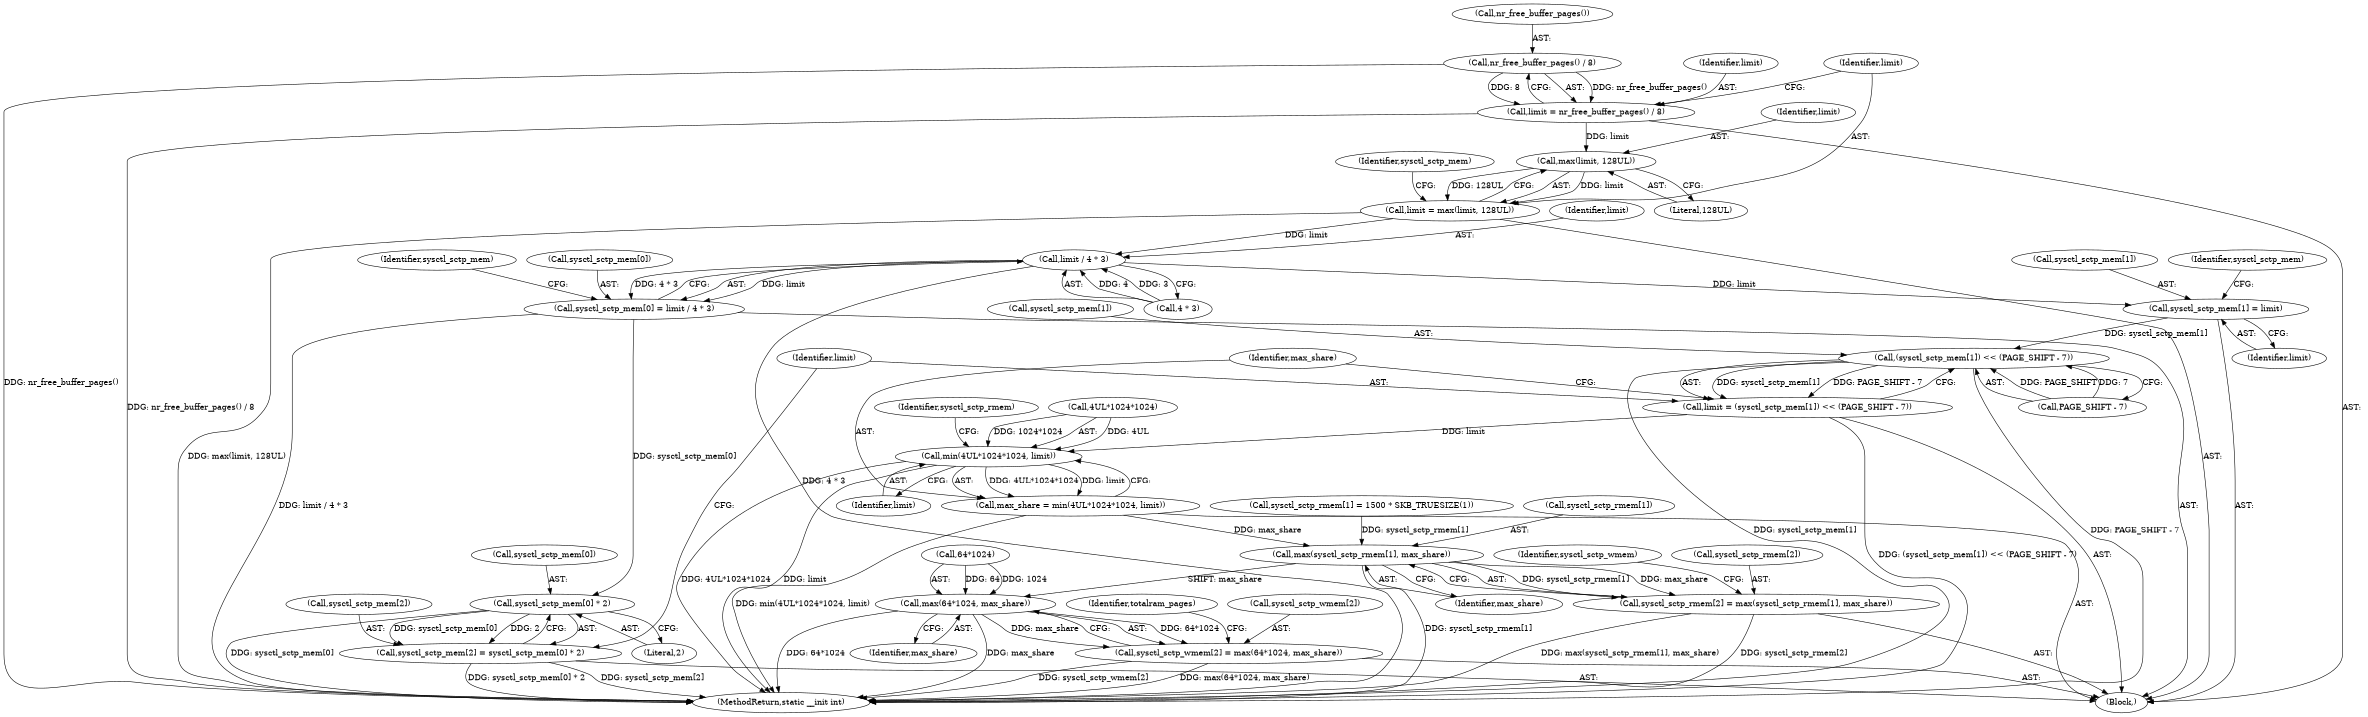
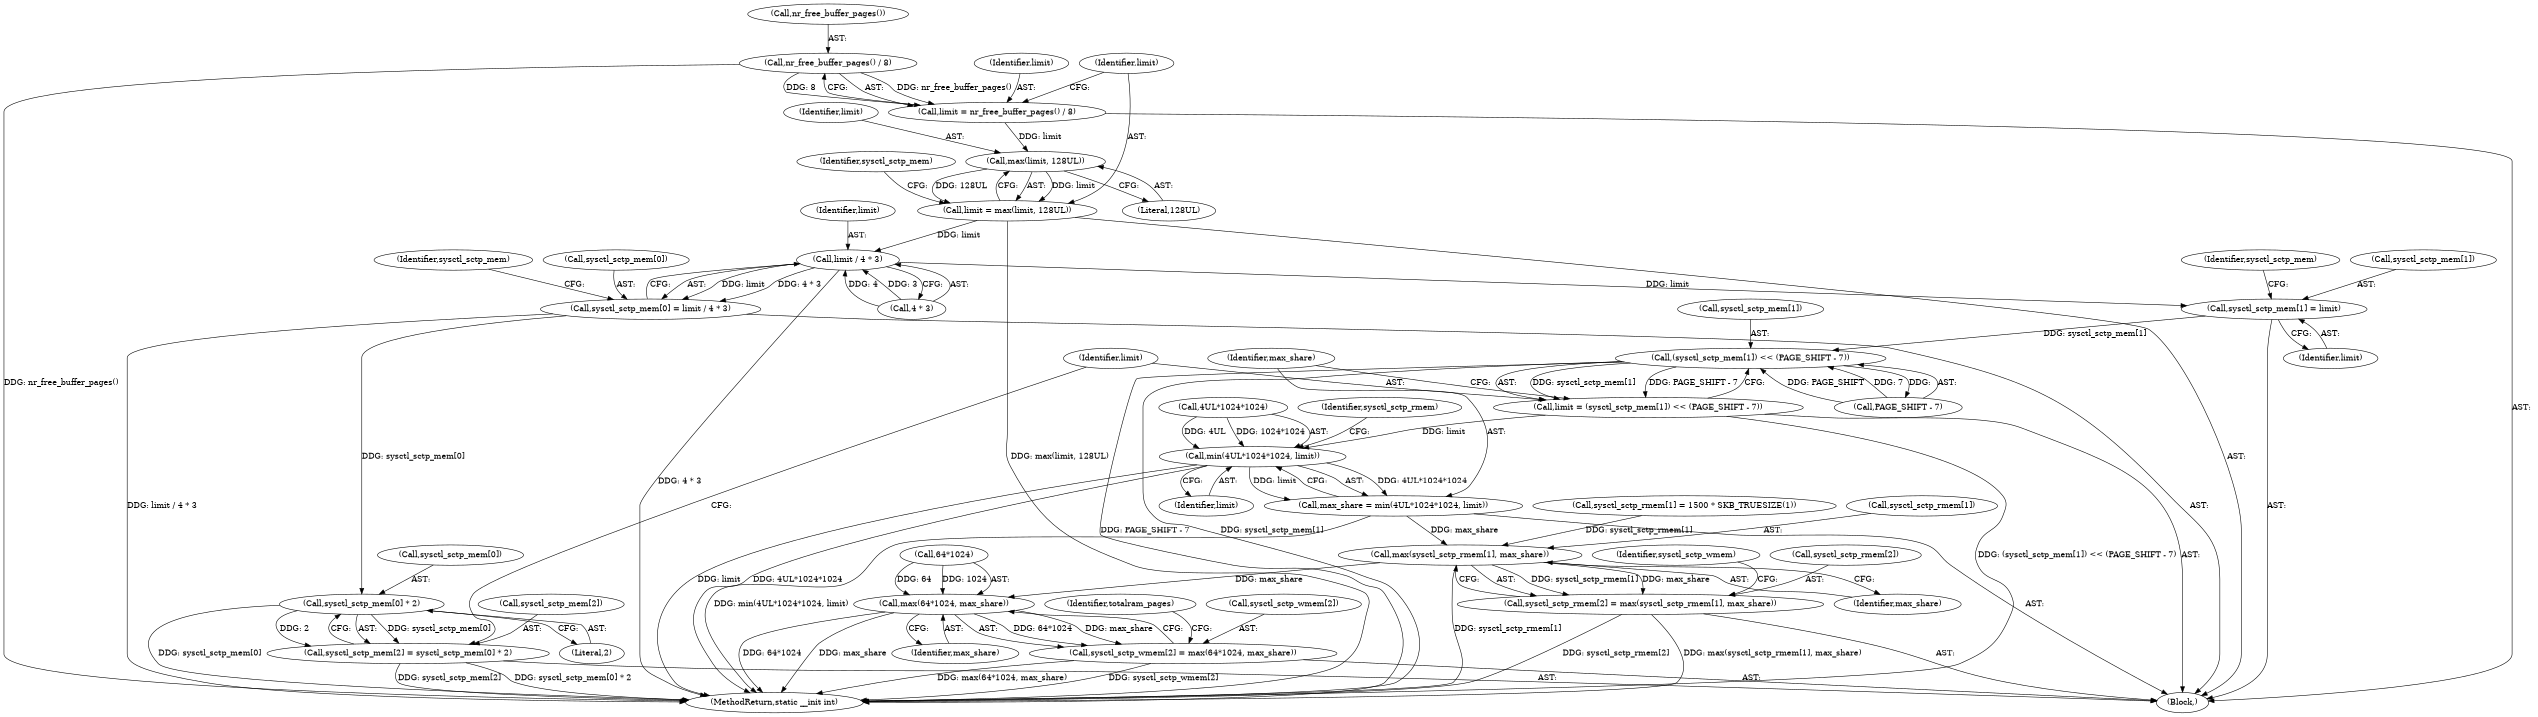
(268, 142) -> none
(2154, 383) -> (1921, 383)
(1225, 580) -> (1269, 580)
